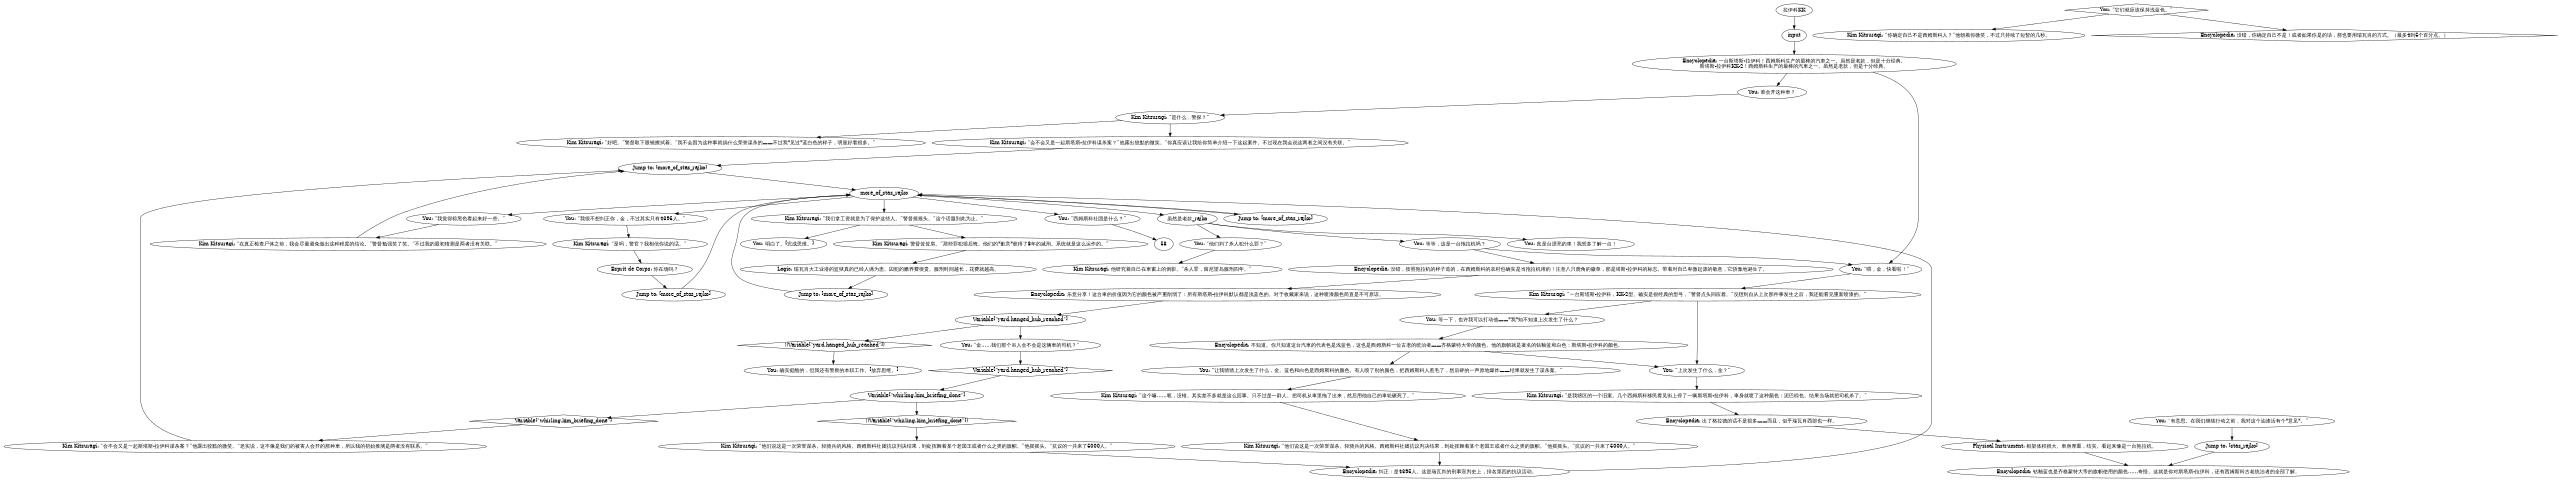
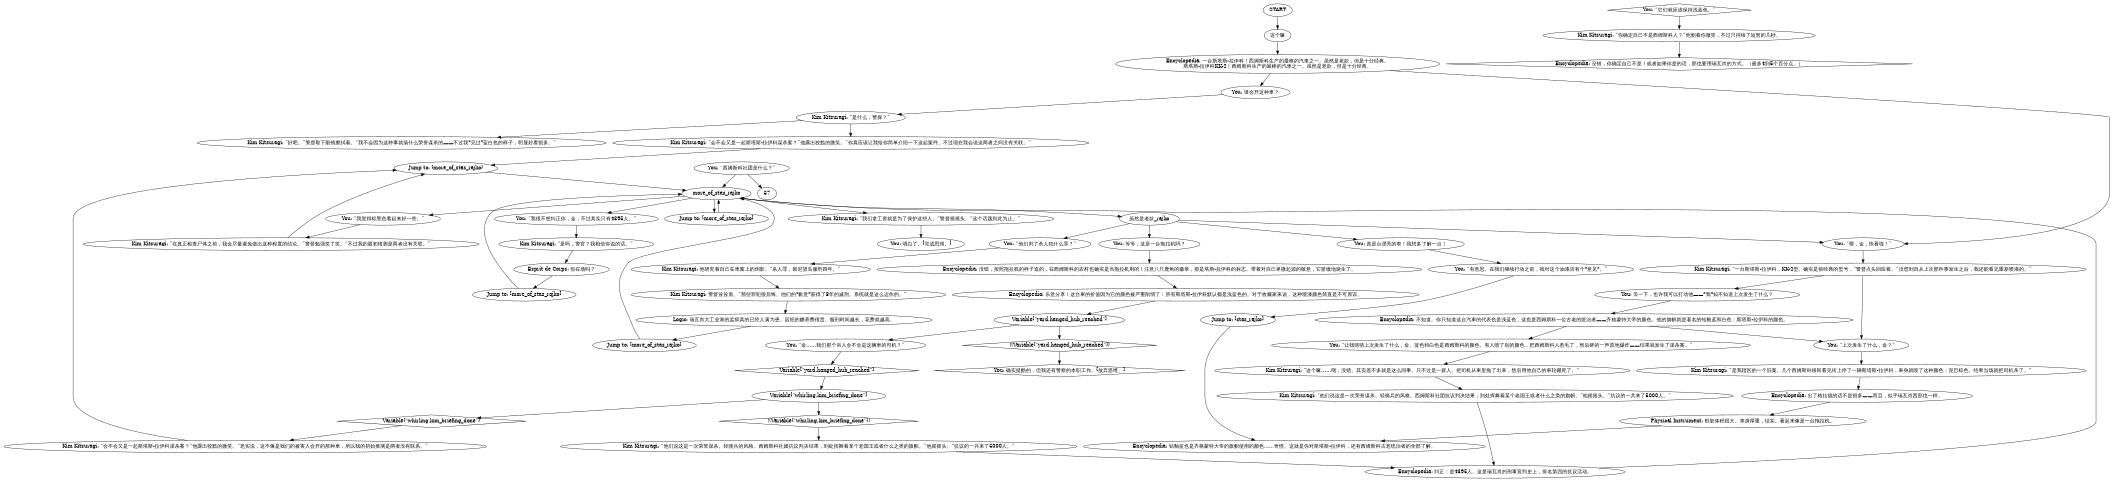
(1794, 10) -> (1278, 10)
(2223, 22) -> (1679, 48)
(1794, 35) -> (1278, 35)
(984, 206) -> (730, 180)
(935, 231) -> (768, 281)
(1164, 244) -> (767, 194)
none -> (1463, 256)
(1667, 256) -> (1499, 231)
(833, 371) -> (1059, 371)
